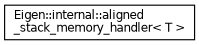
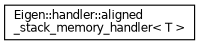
(100, 22) -> (100, 22)
